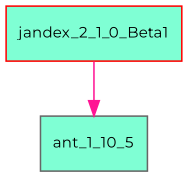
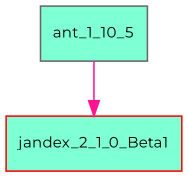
(94, 81) -> (94, 81)
